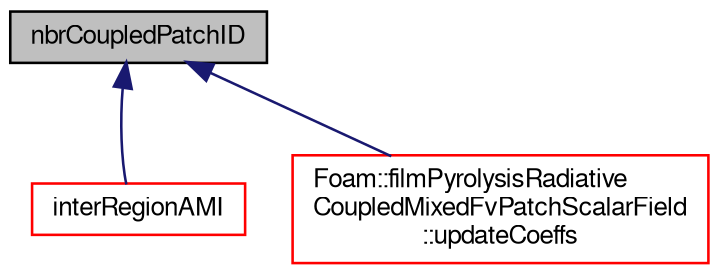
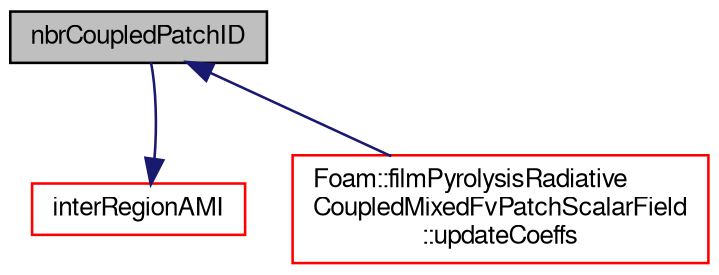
(122, 137) -> (156, 110)
